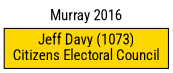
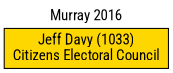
(86, 48) -> (86, 48)
